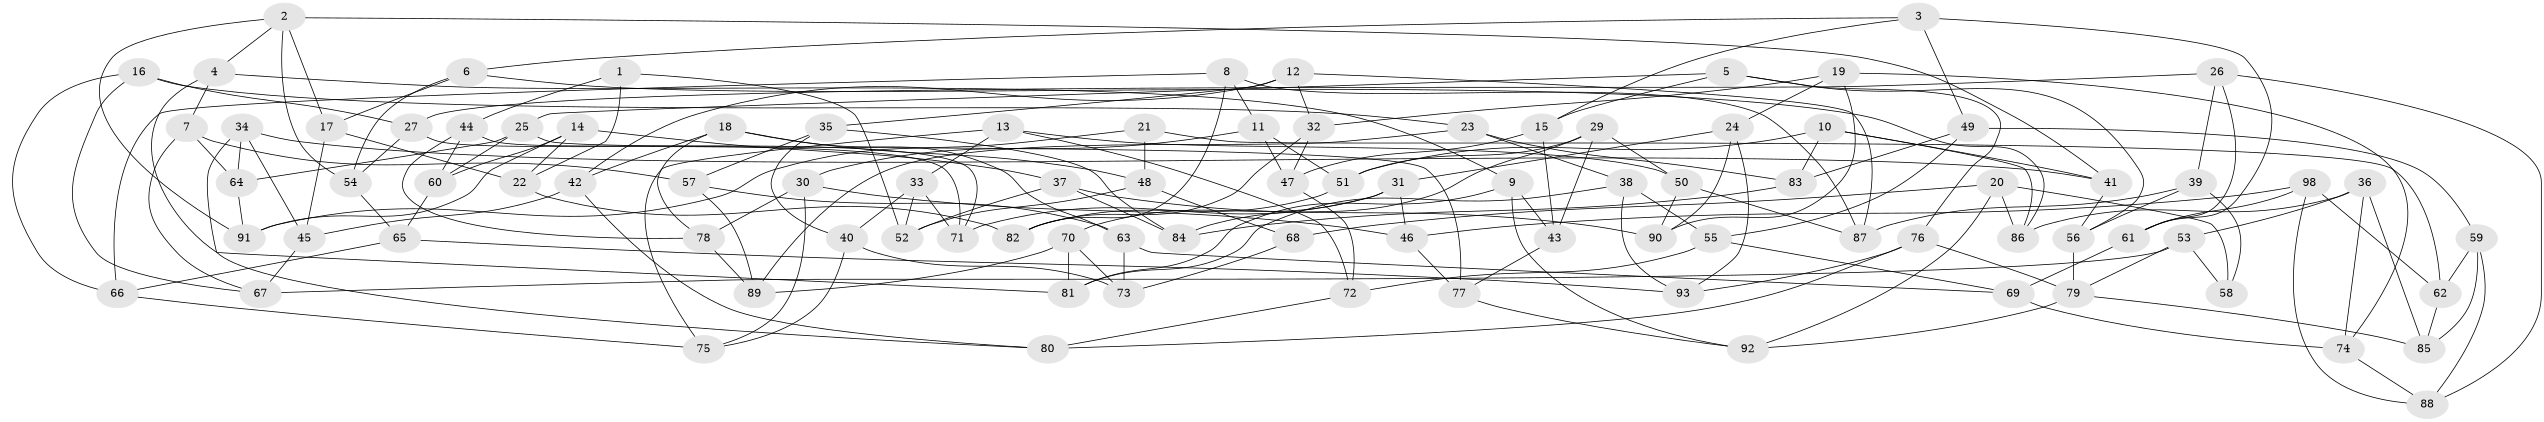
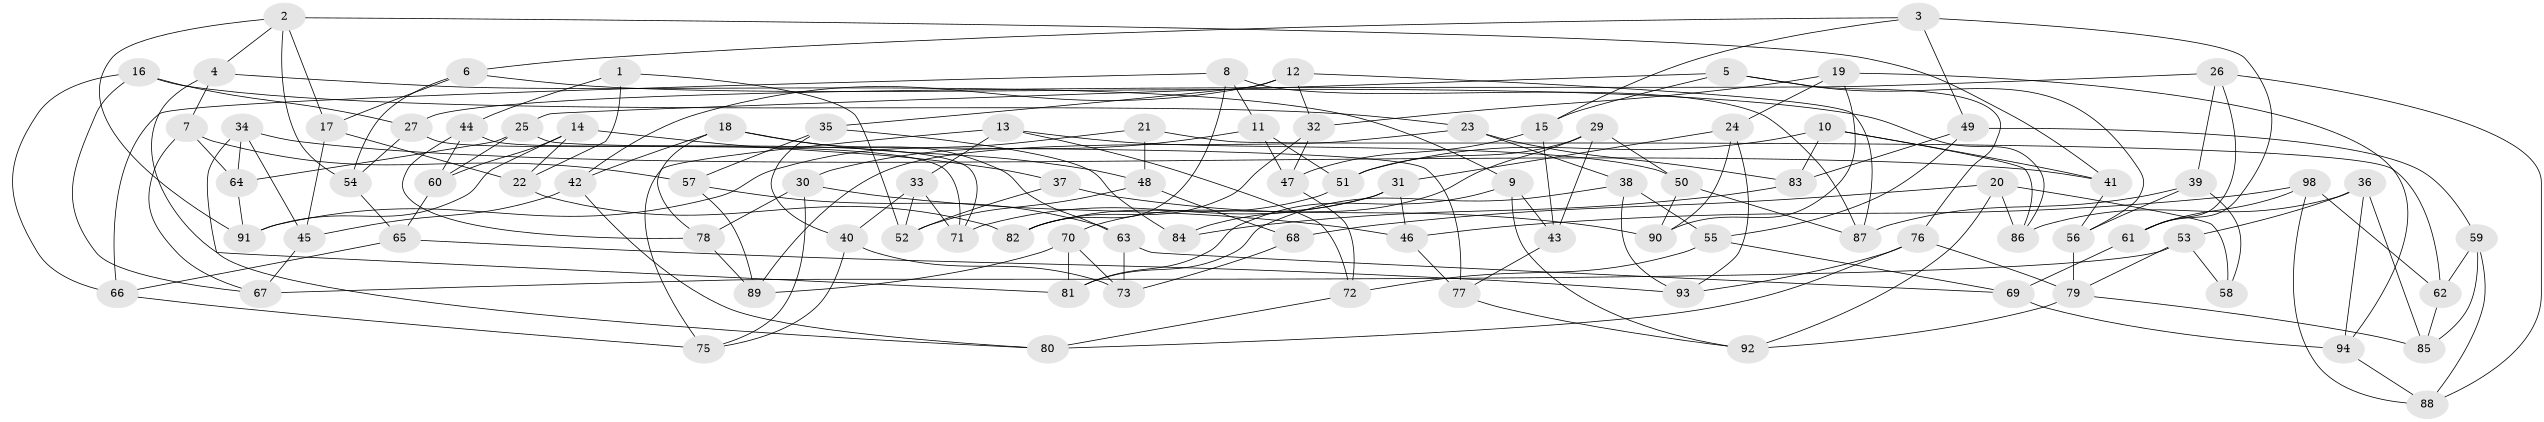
(1103, 203) -> none
(2344, 349) -> (2344, 349)
